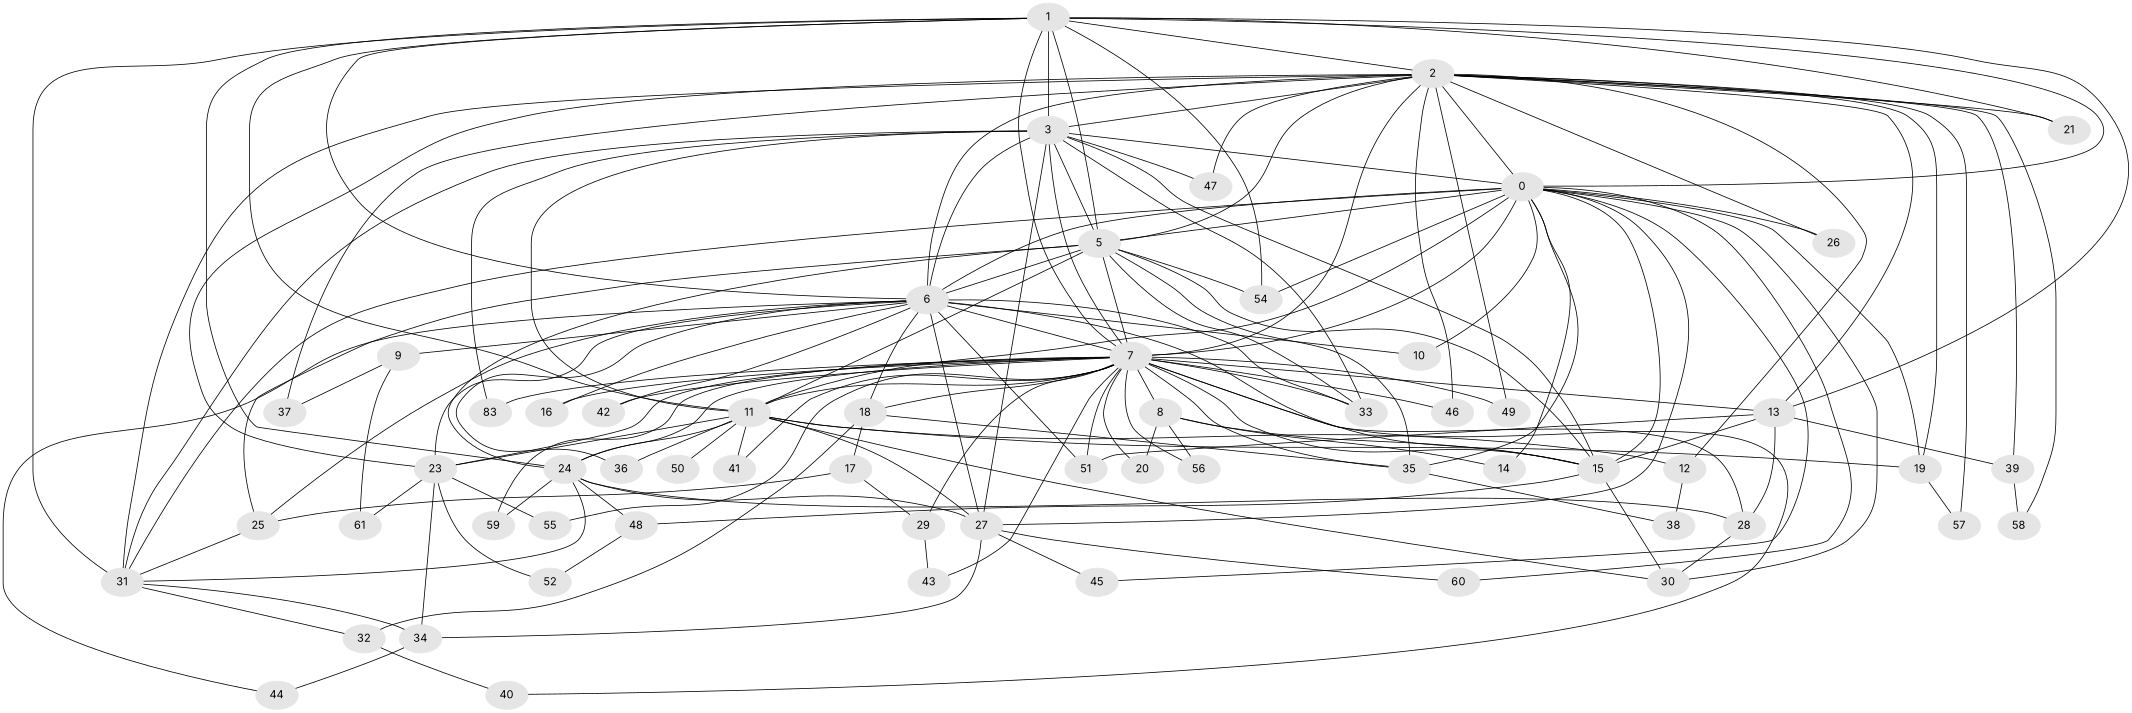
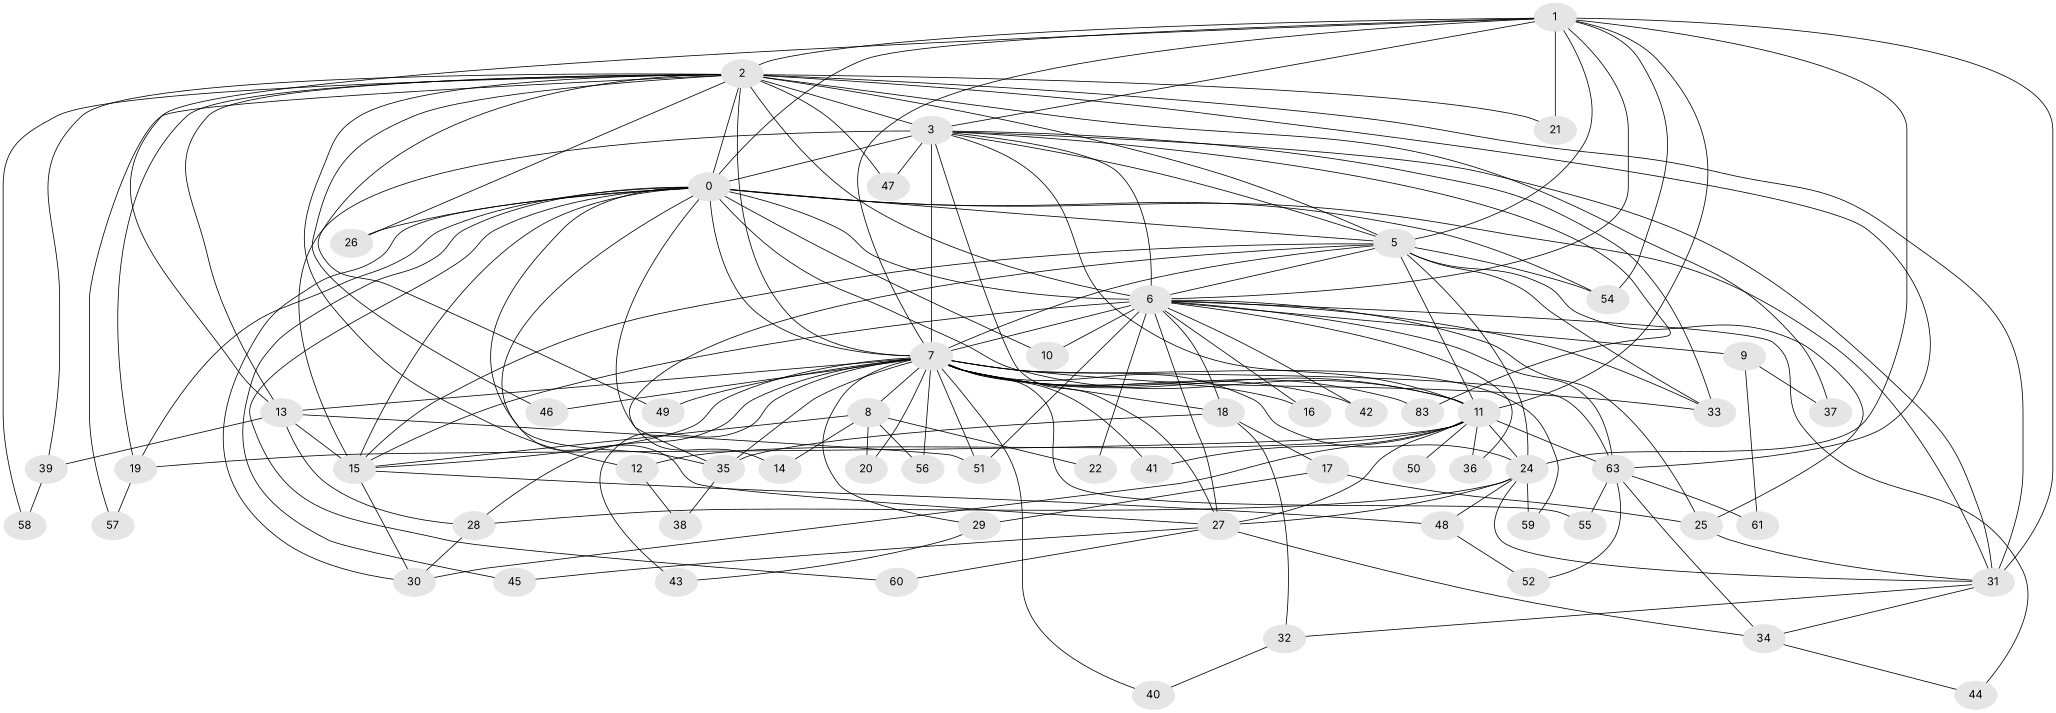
(436, 469) -> (1613, 469)
none -> (1095, 469)
